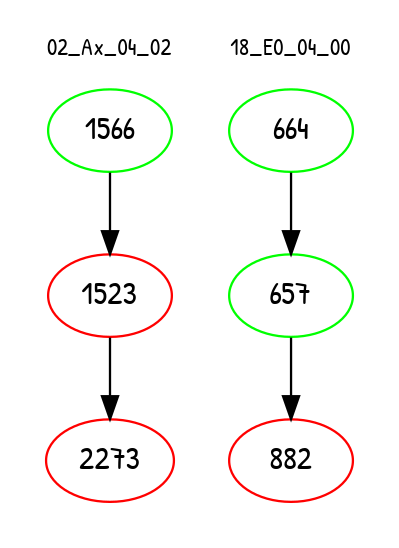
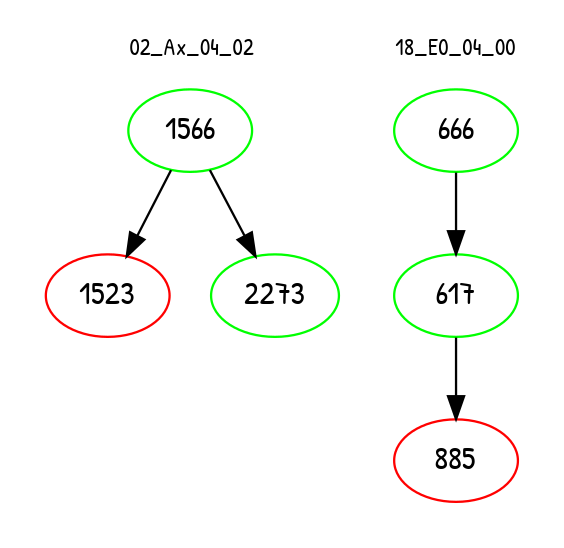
(291, 131) -> (456, 131)
(291, 296) -> (456, 296)
(110, 367) -> (227, 203)
(110, 461) -> (275, 296)
(291, 461) -> (456, 461)
